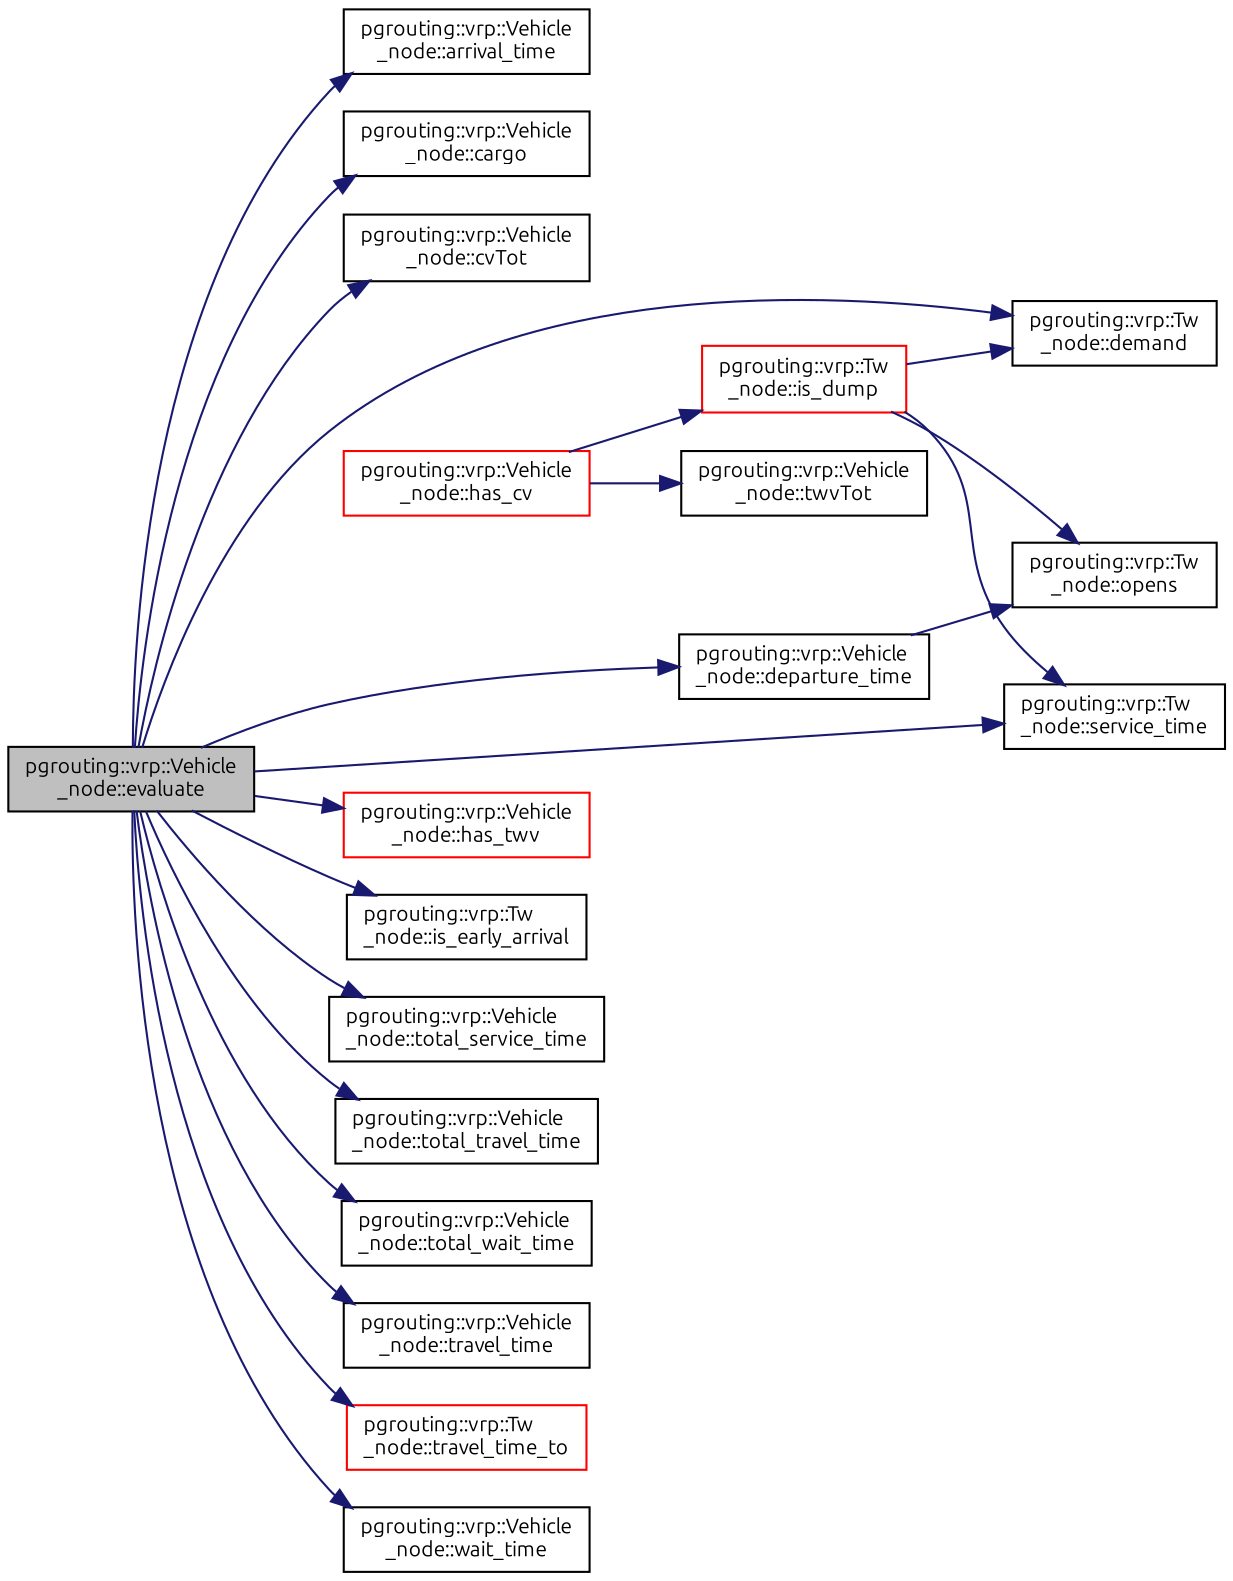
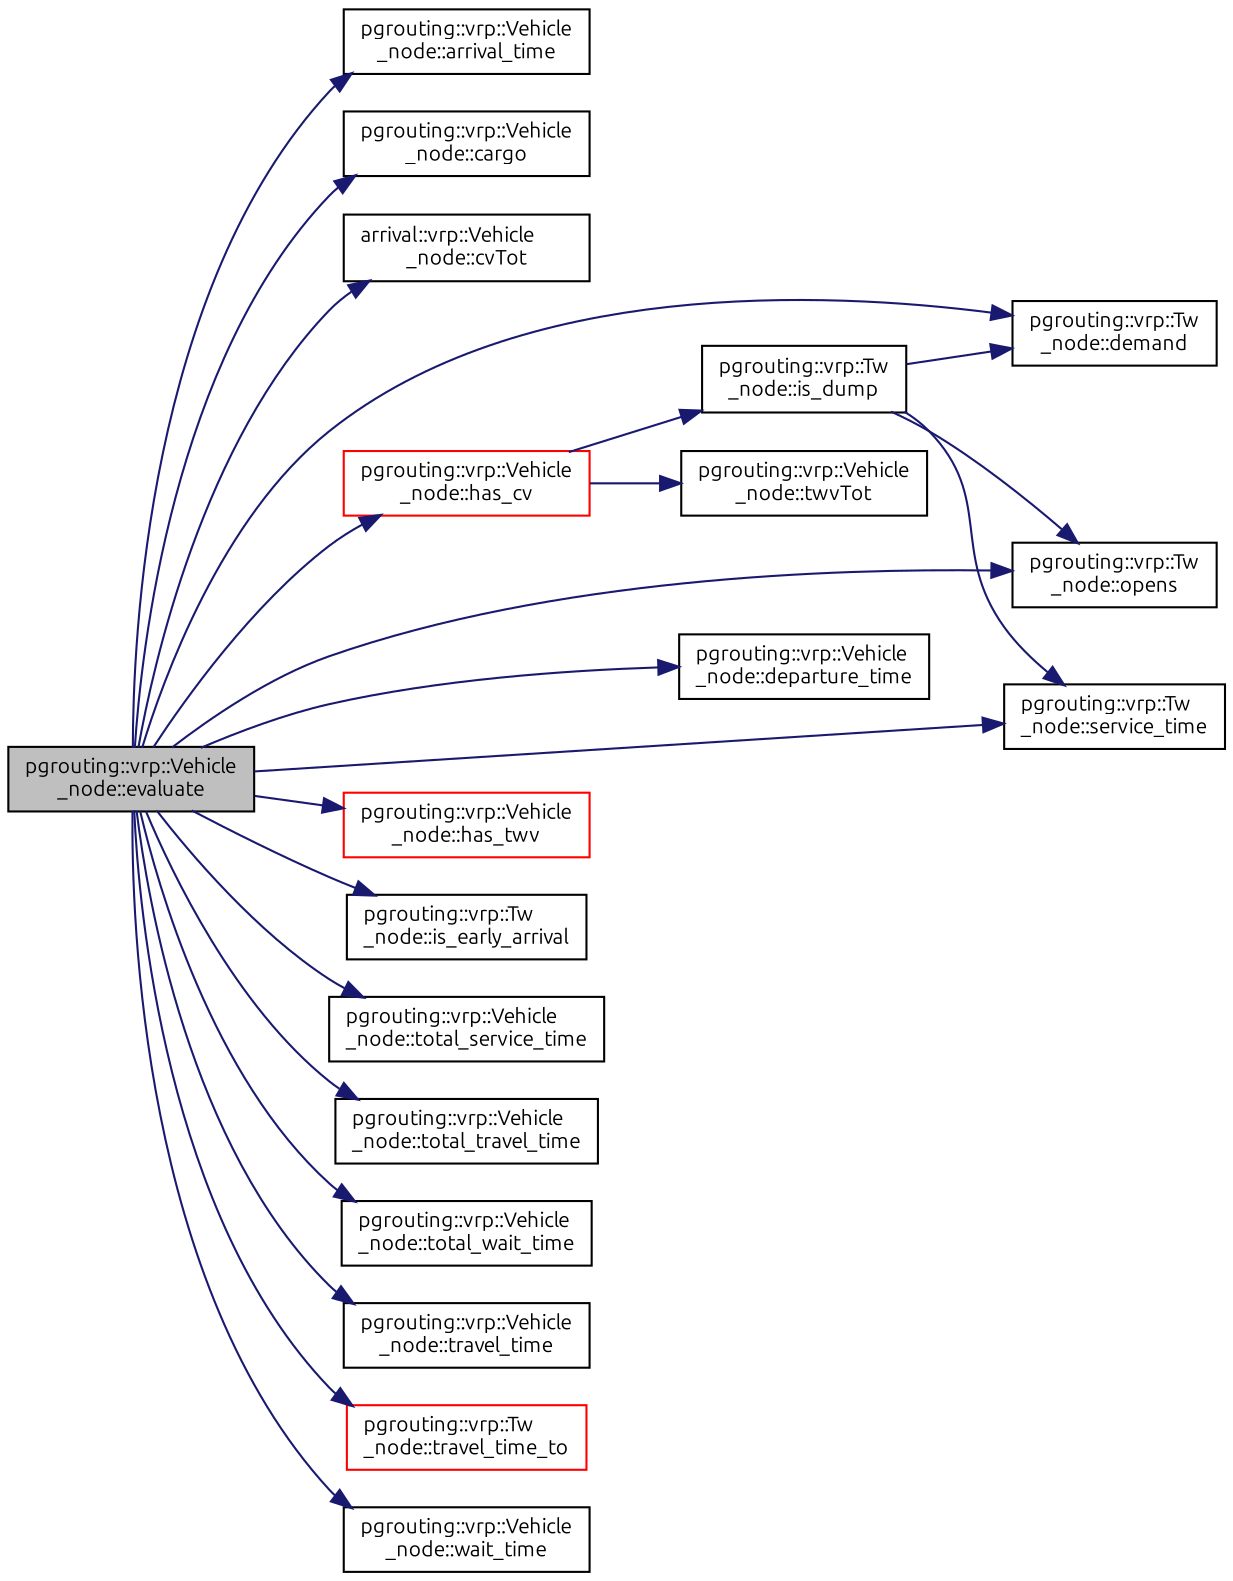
(467, 248) -> (467, 248)
(804, 379) -> (804, 379)
(951, 623) -> (566, 599)
none -> (246, 625)
